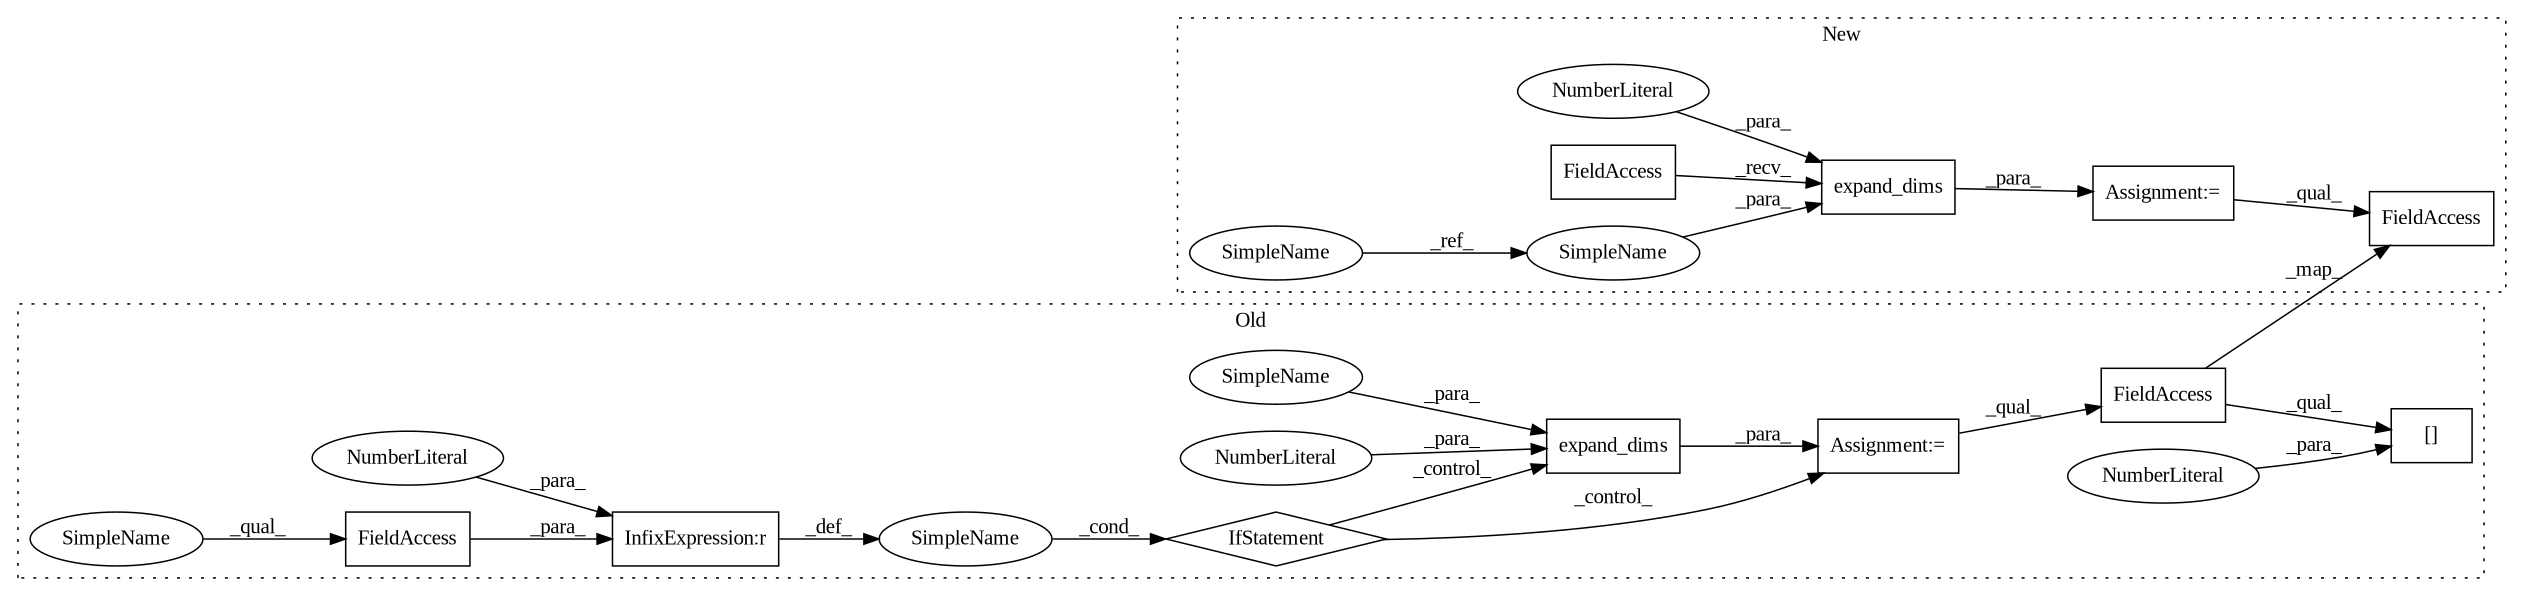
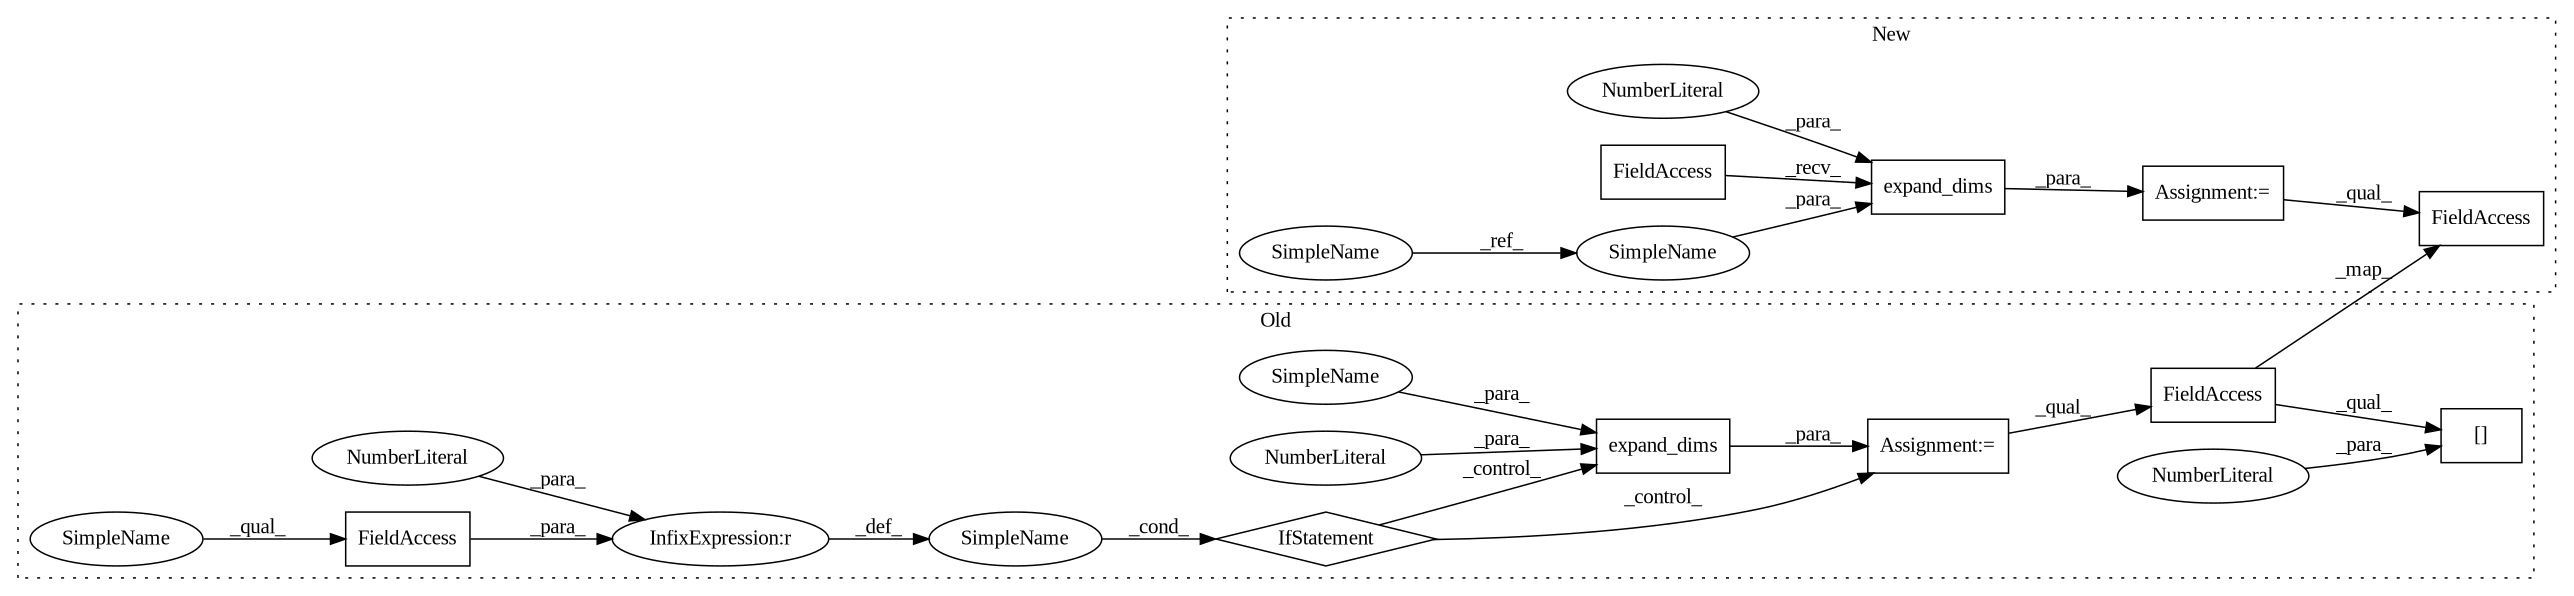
(696, 539) -> (720, 539)
